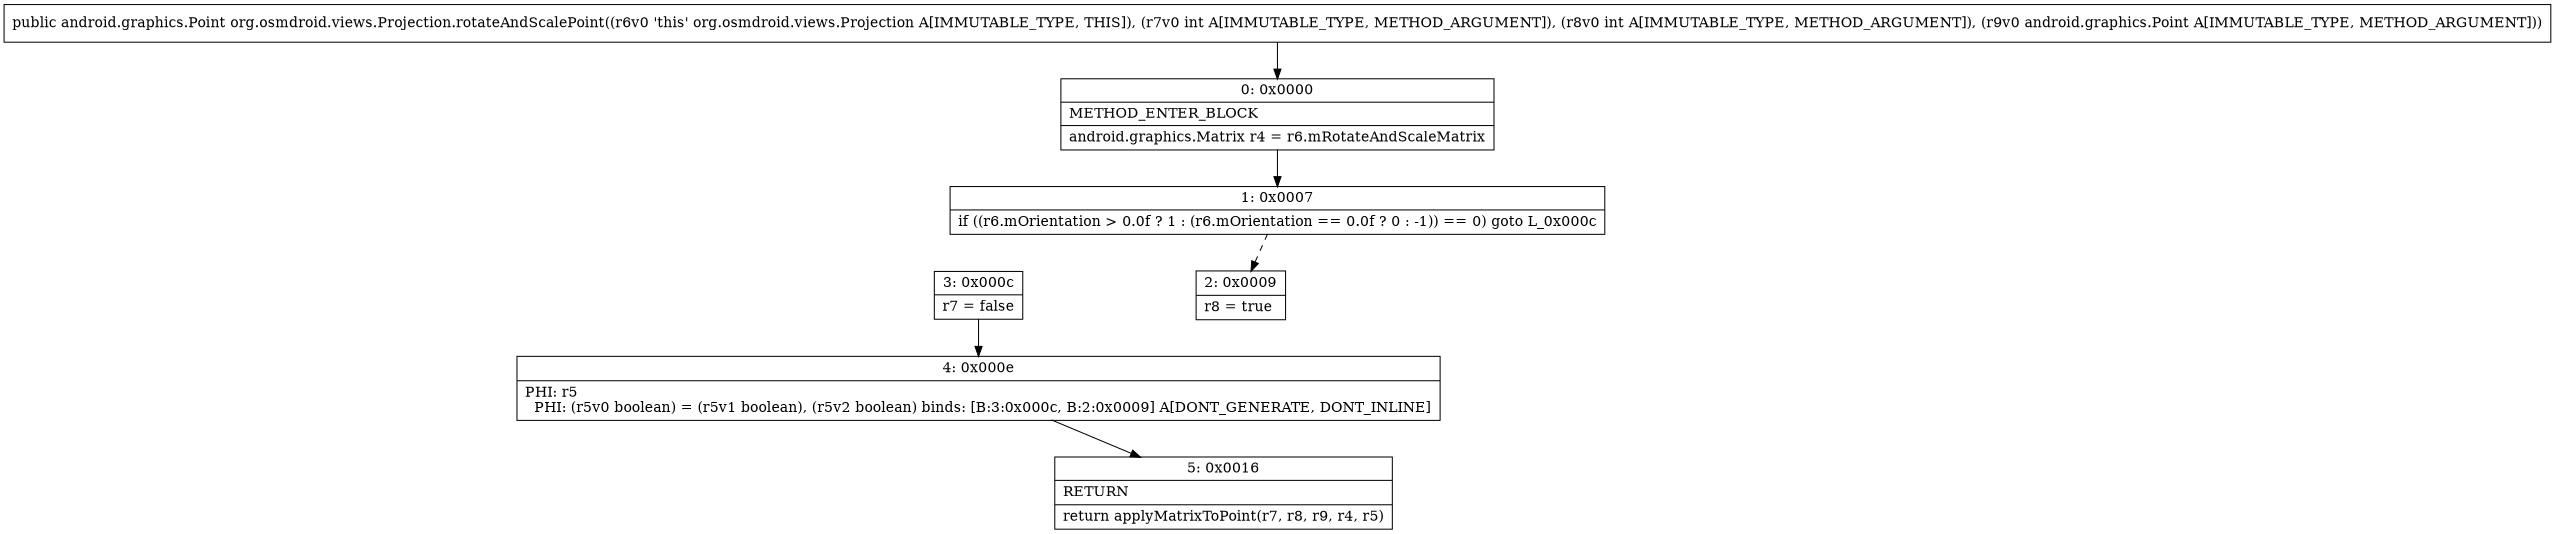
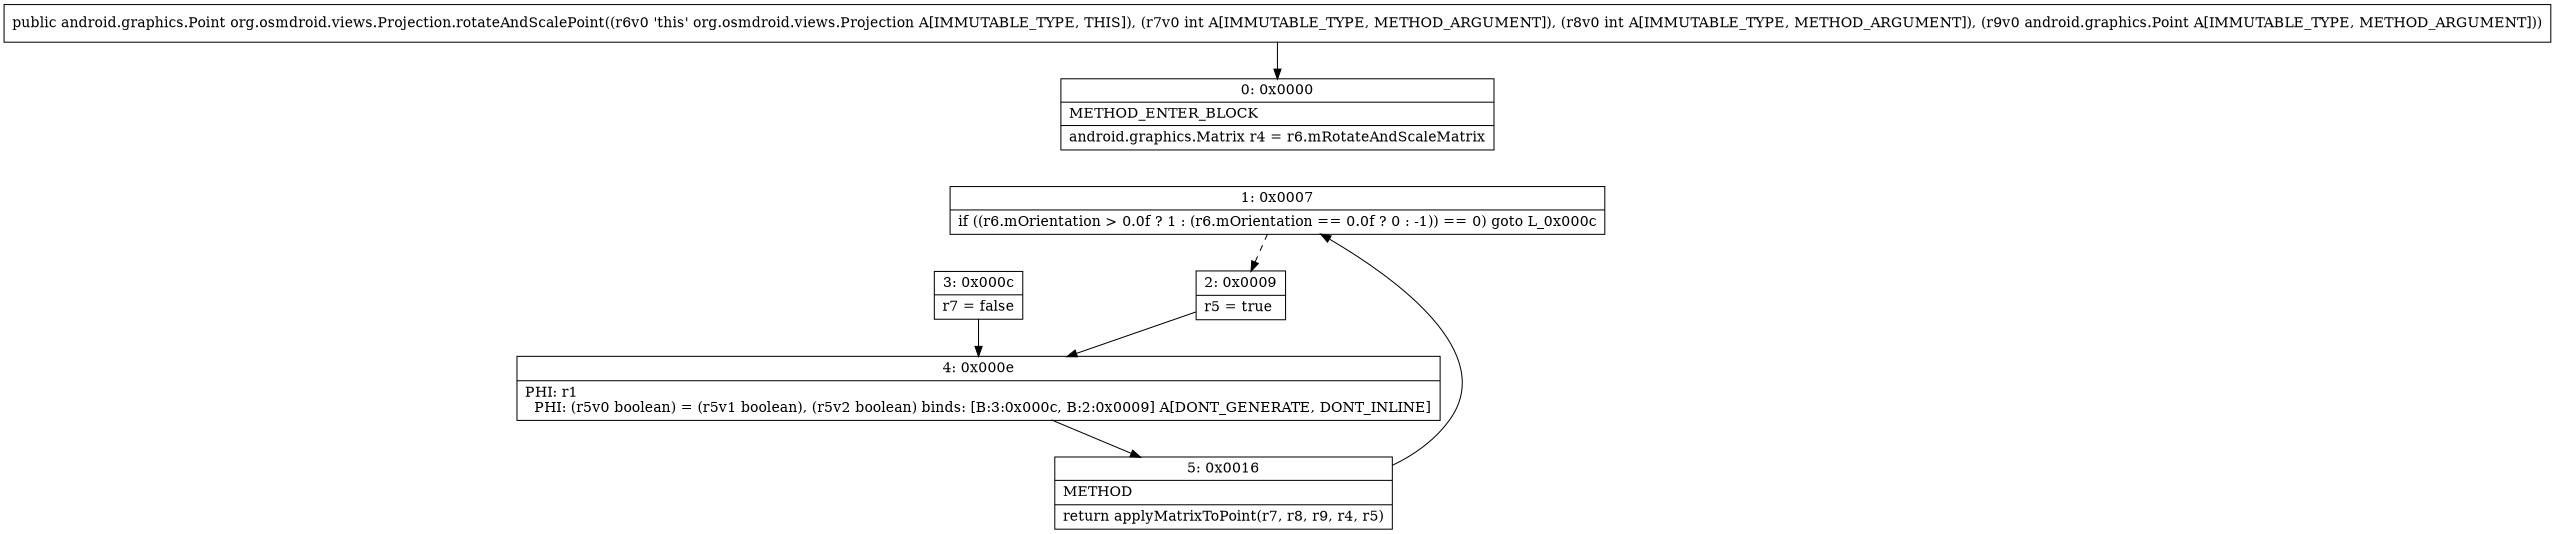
(1277, 163) -> (1449, 341)
(1238, 307) -> (1238, 307)
none -> (1136, 333)
(554, 392) -> (554, 392)
(1096, 492) -> (1098, 492)
